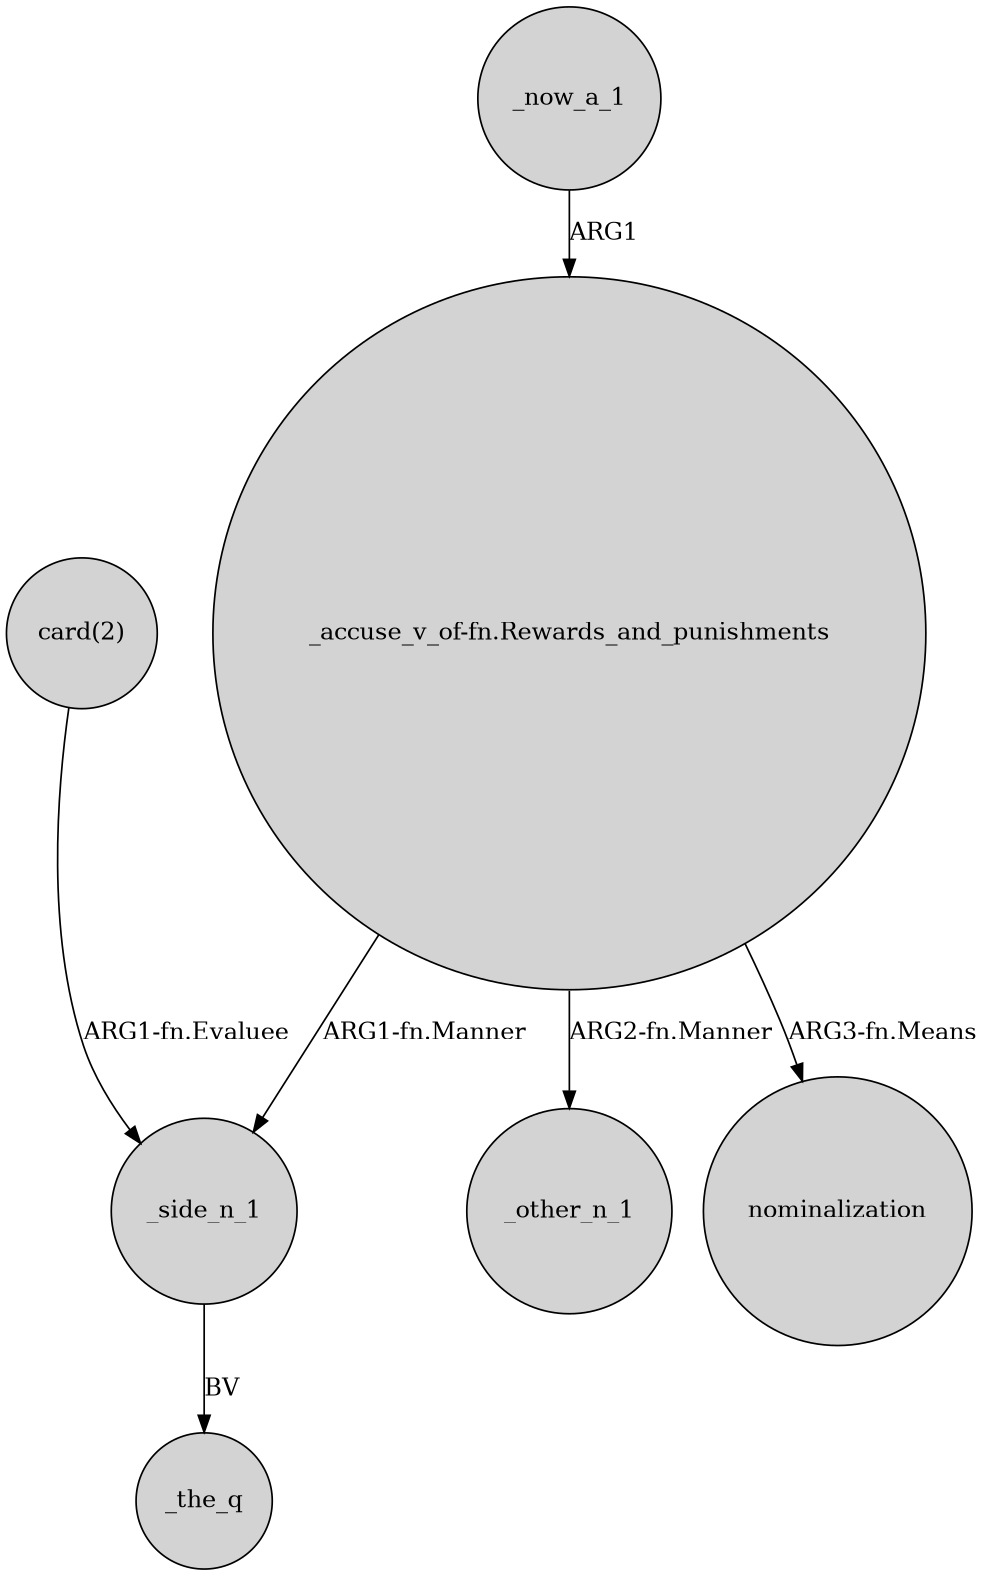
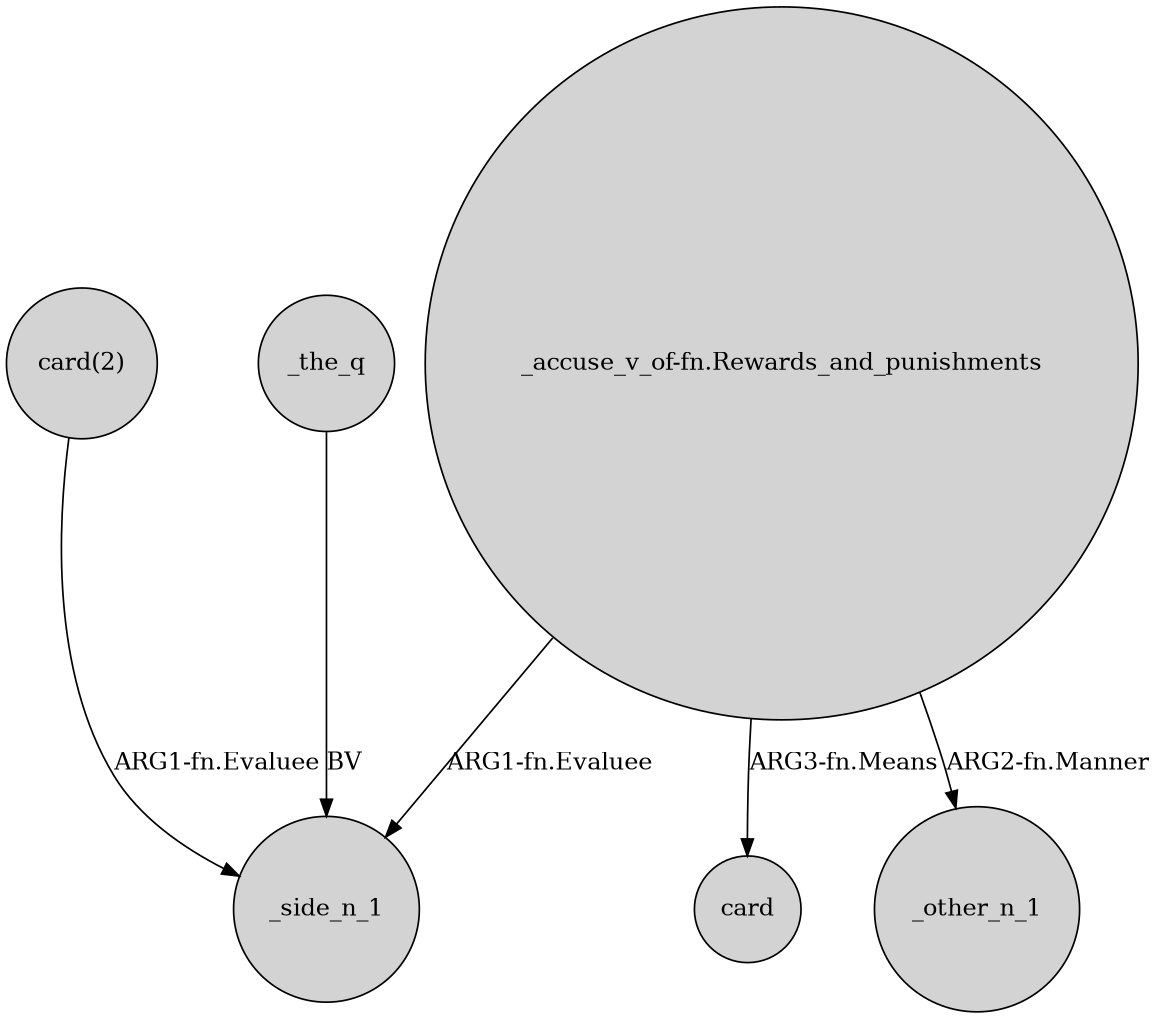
(569, 98) -> none
(425, 1033) -> (550, 763)
(838, 1211) -> (748, 909)
(204, 1360) -> (326, 616)
